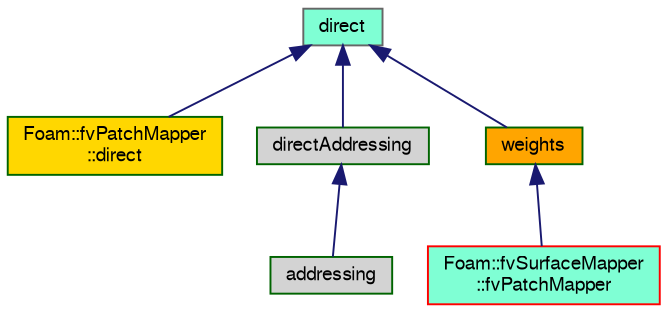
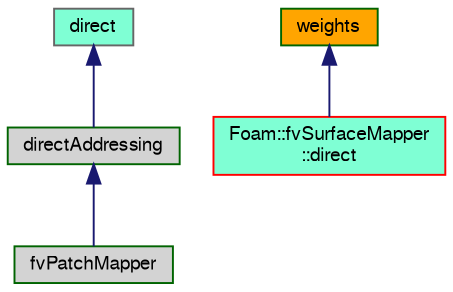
(447, 92) -> none
(115, 146) -> none
(331, 275) -> (94, 265)
(544, 275) -> (329, 146)
